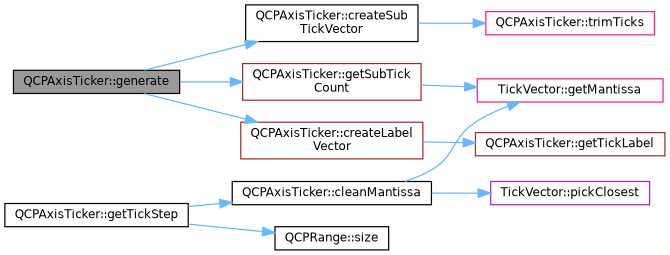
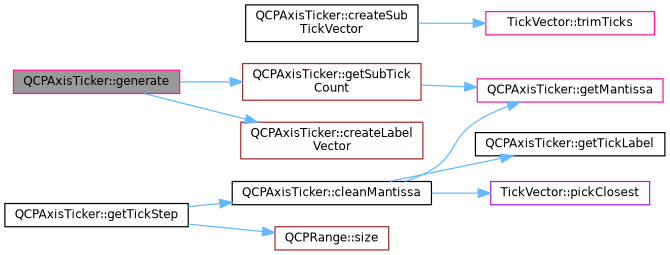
(570, 23) -> (570, 23)
(195, 57) -> none
(97, 82) -> (97, 82)
(570, 90) -> (570, 90)
(443, 142) -> (445, 170)
(570, 144) -> (570, 144)
(332, 238) -> (332, 238)
